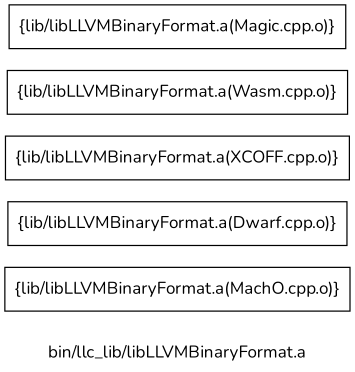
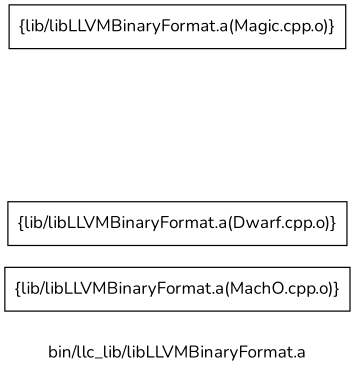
(177, 92) -> none
(177, 158) -> none
